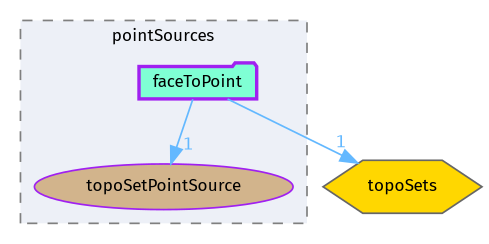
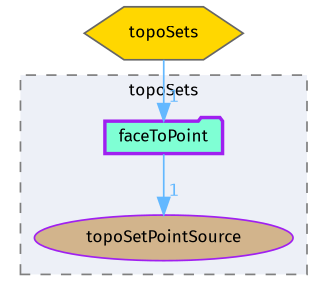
(164, 37) -> (164, 91)
(285, 127) -> (164, 86)
